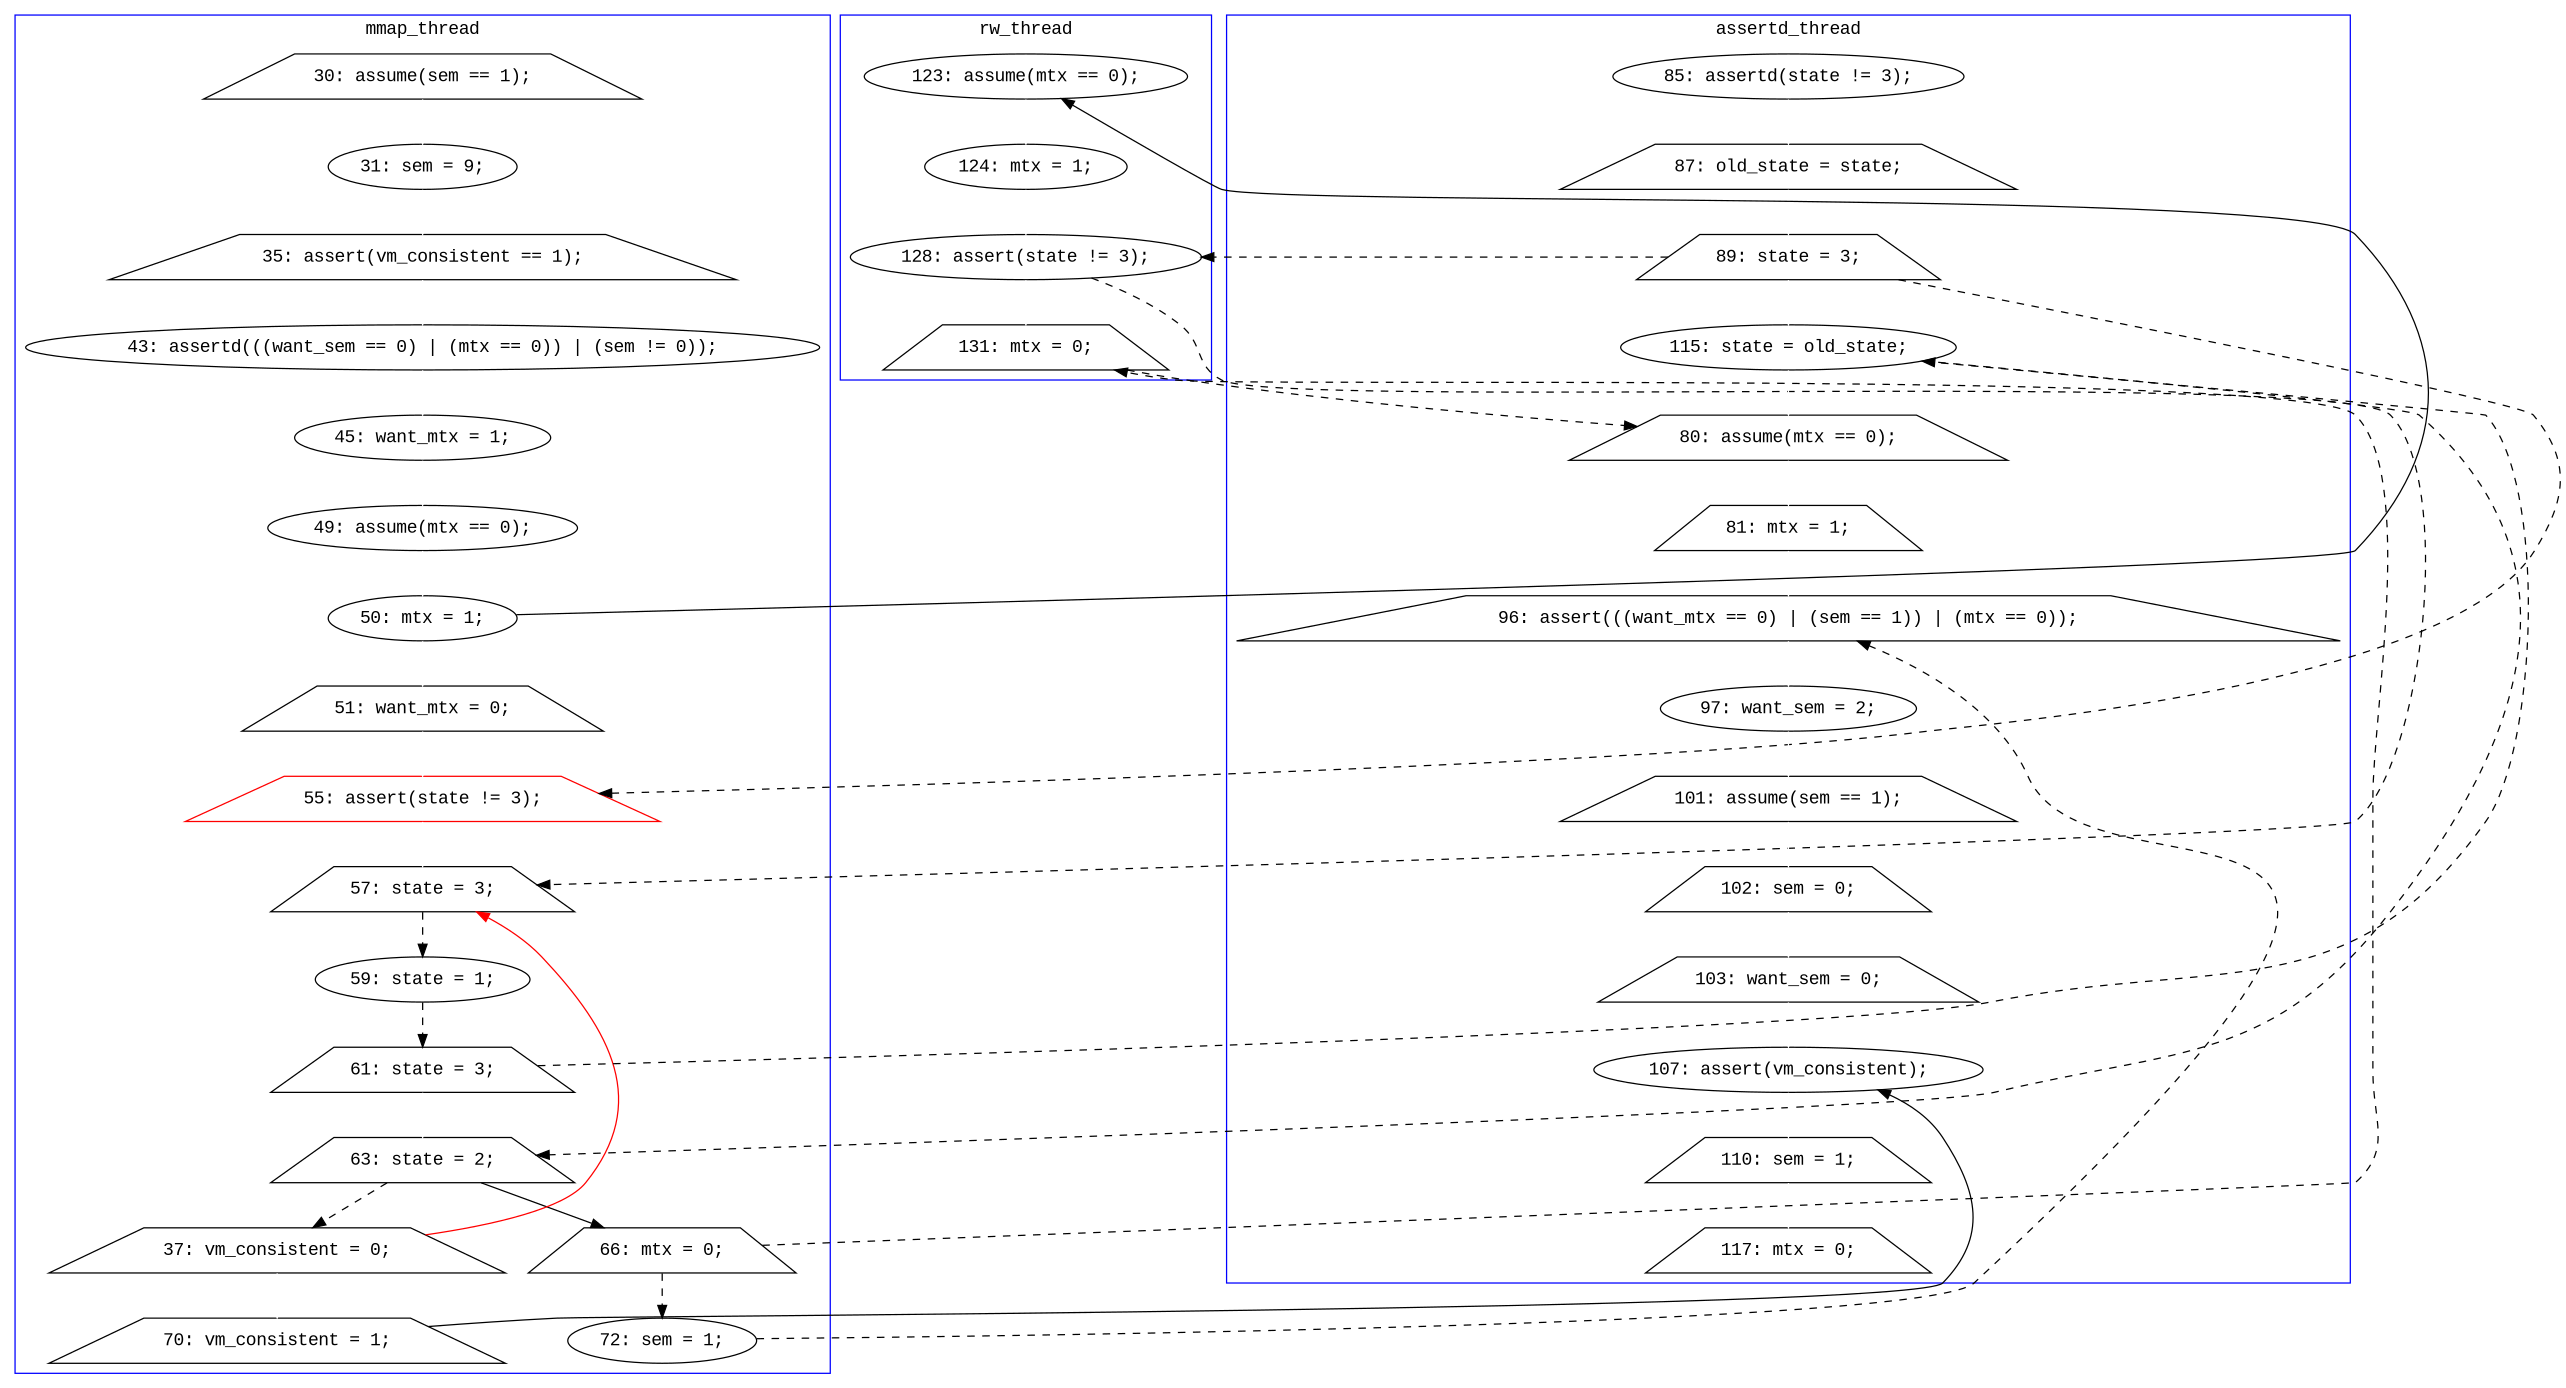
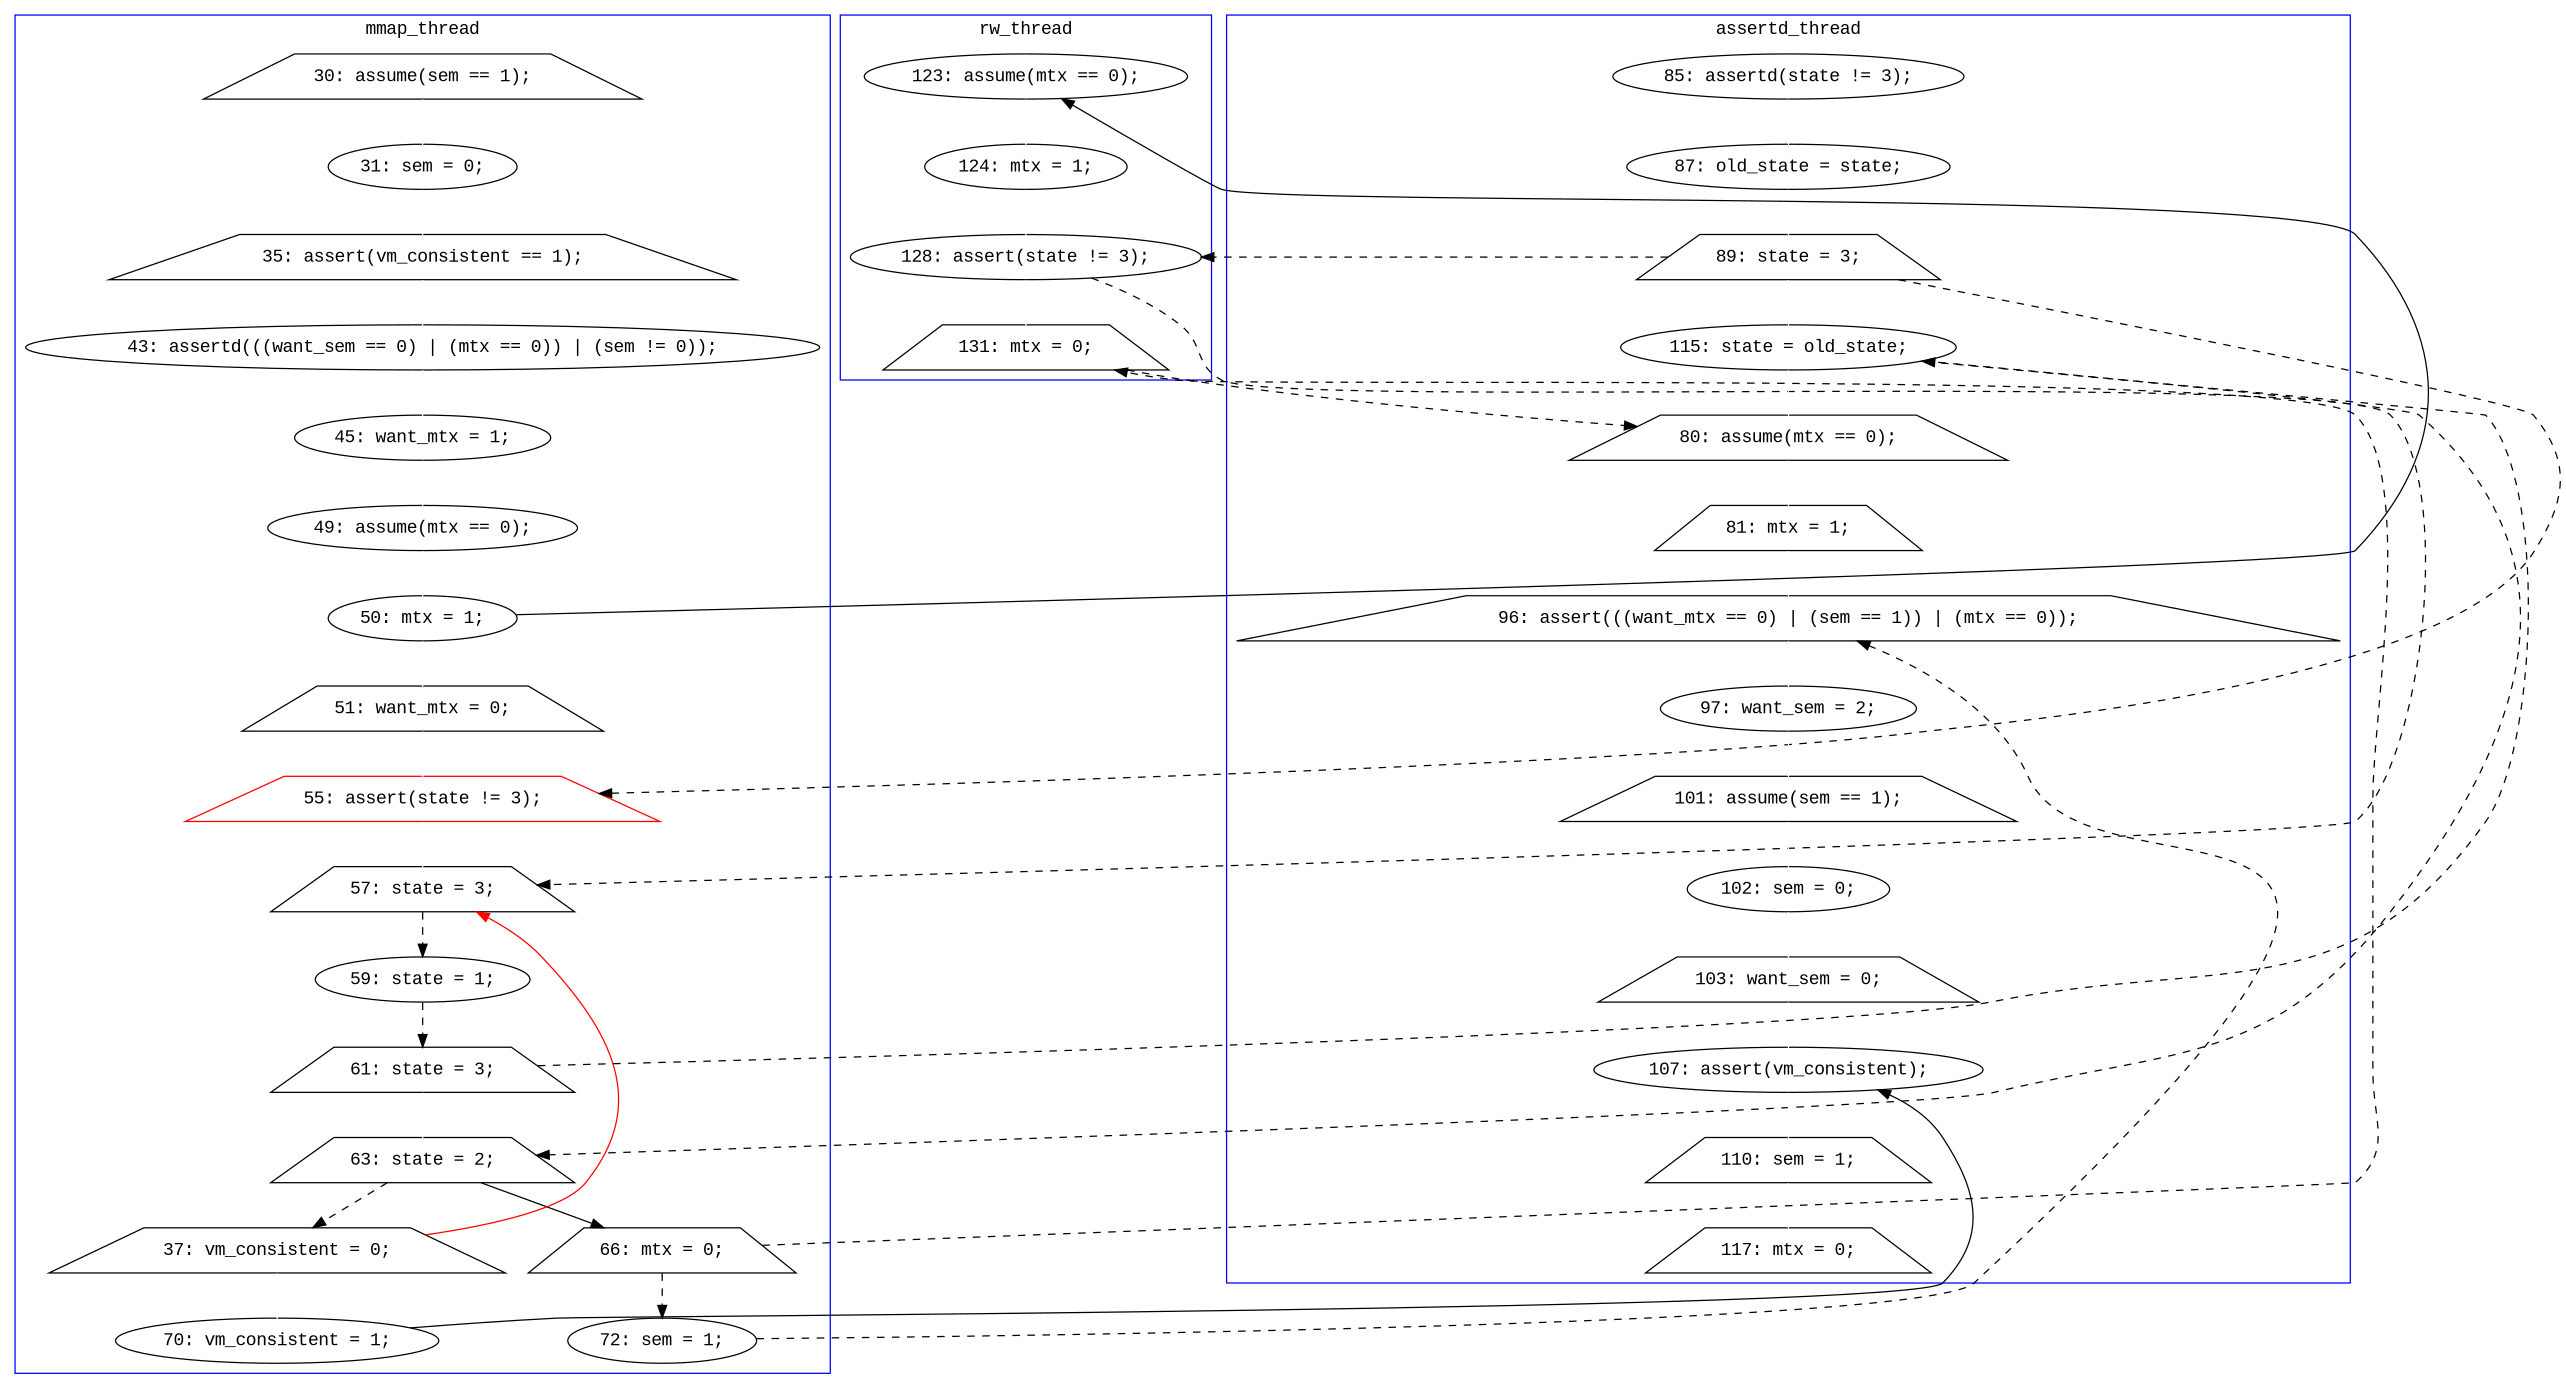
(423, 167) -> (423, 167)
(1788, 167) -> (1788, 167)
(1788, 889) -> (1788, 889)
(277, 1341) -> (277, 1341)
